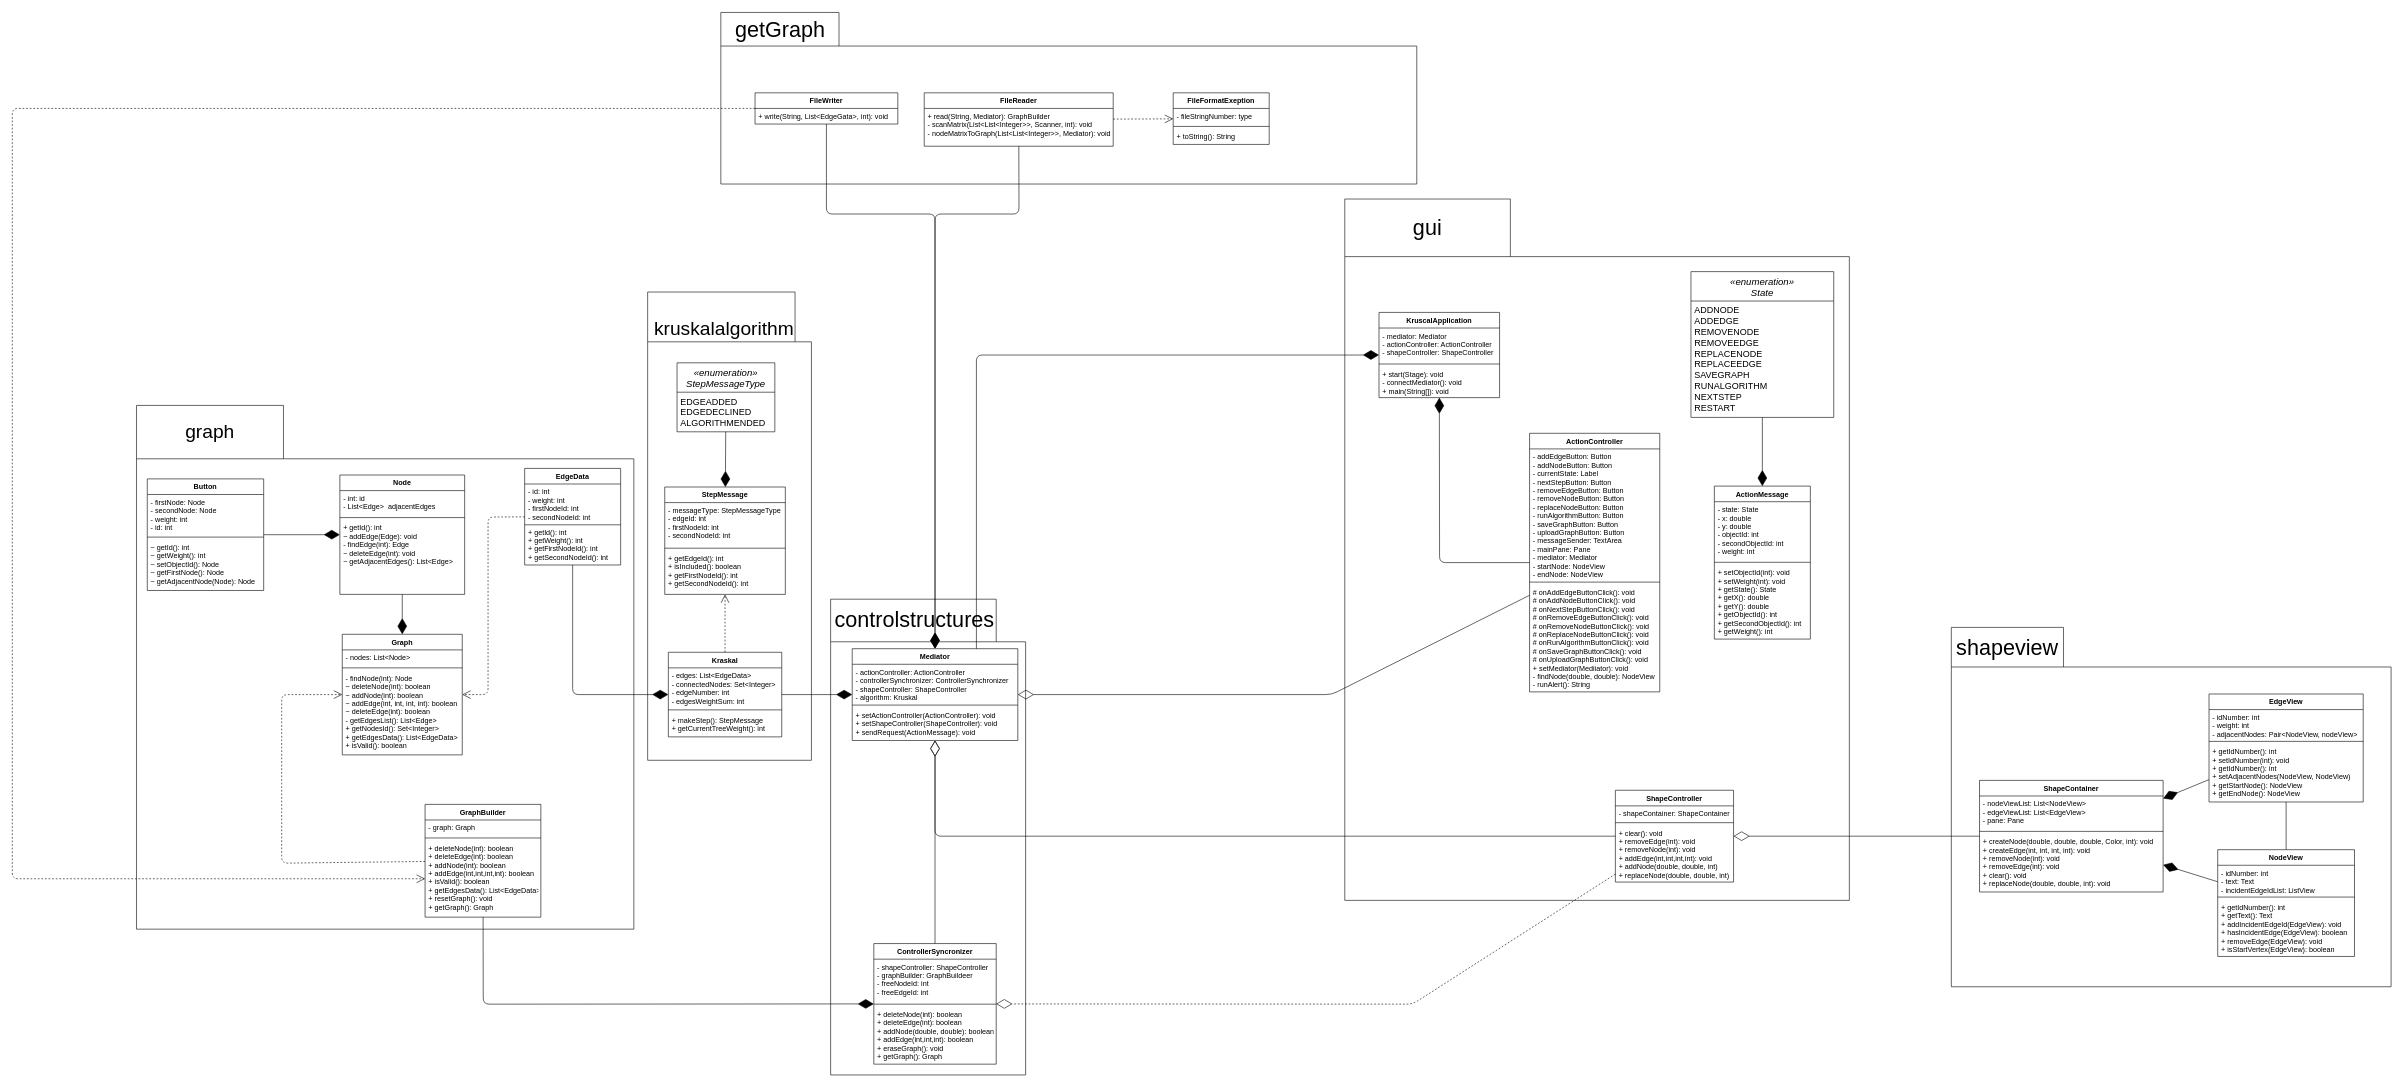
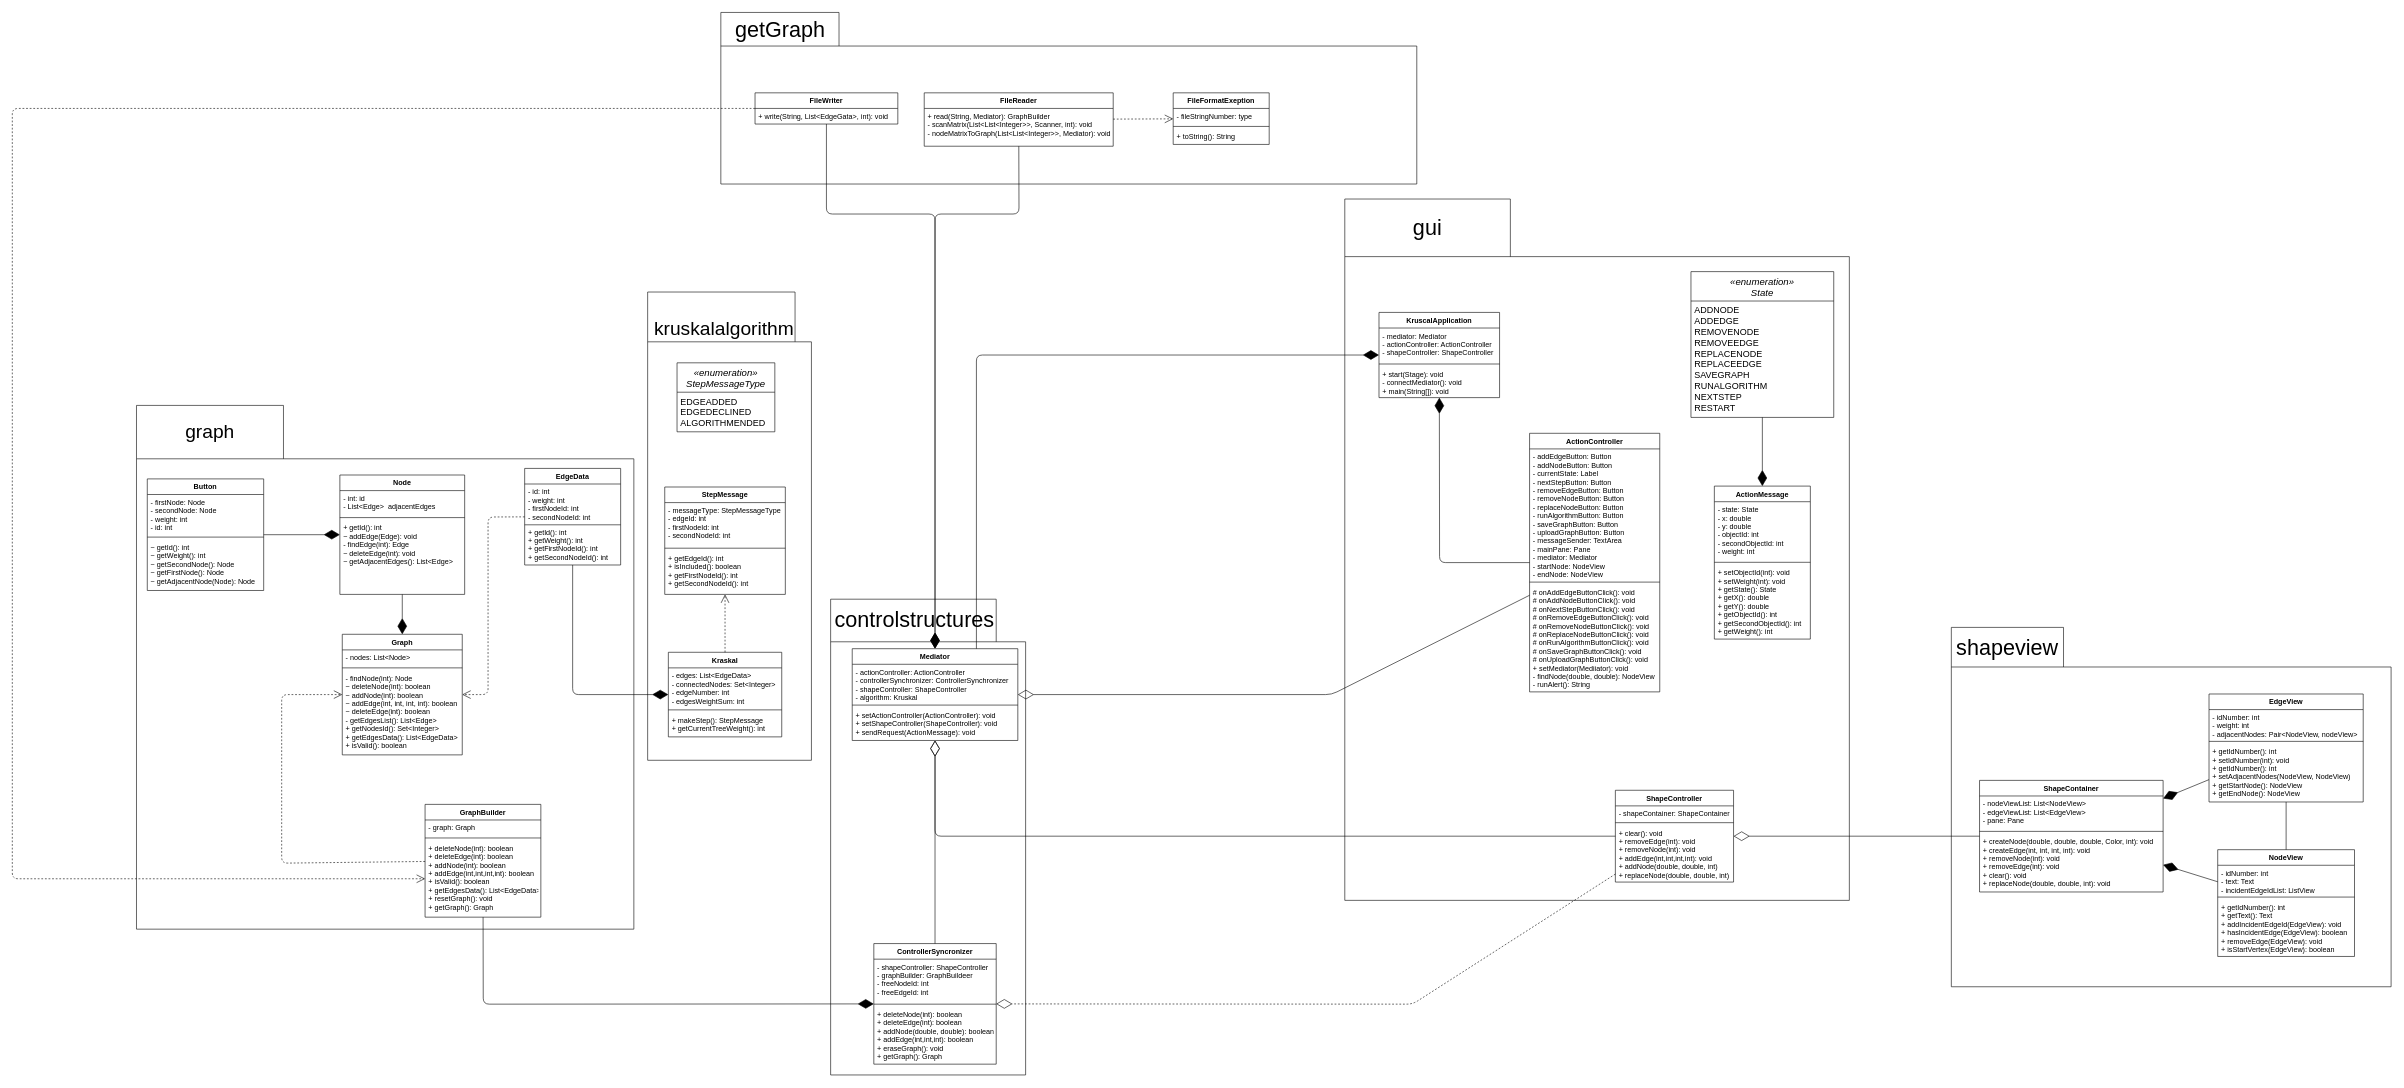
(726, 454) -> none
(175, 548) -> (175, 548)
(809, 695) -> none
